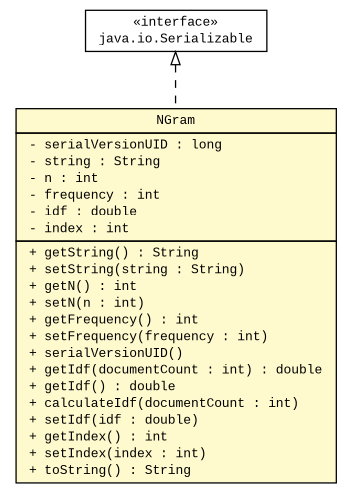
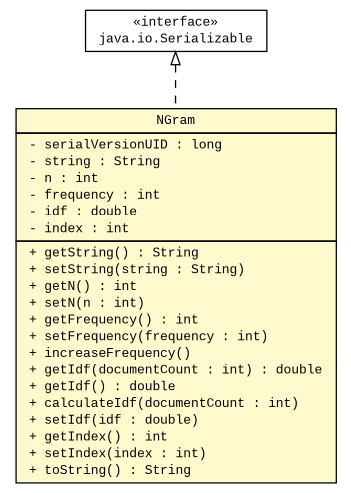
(107, 353) -> (111, 353)
